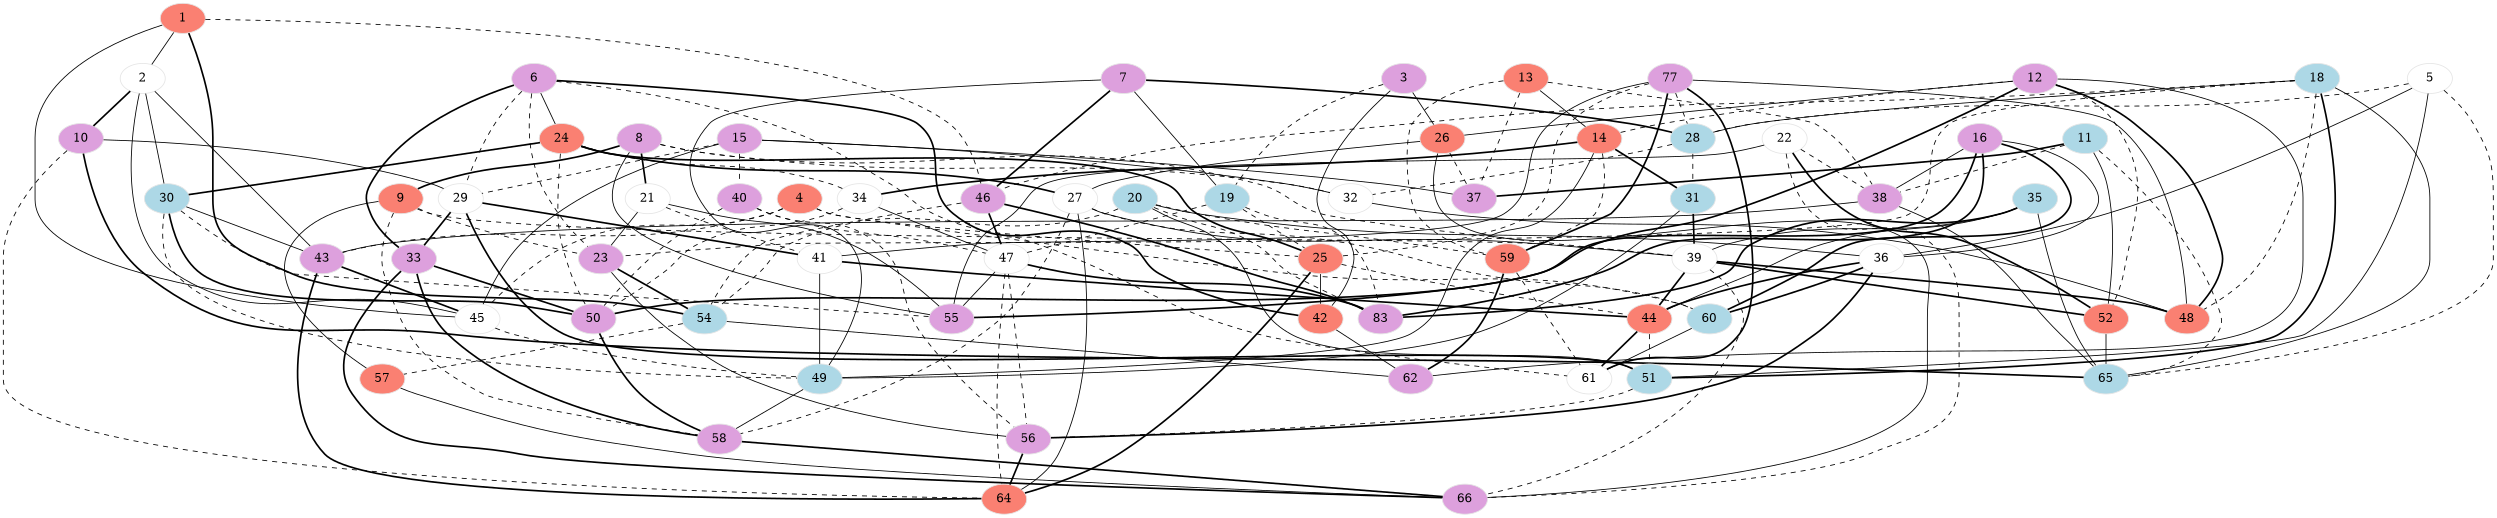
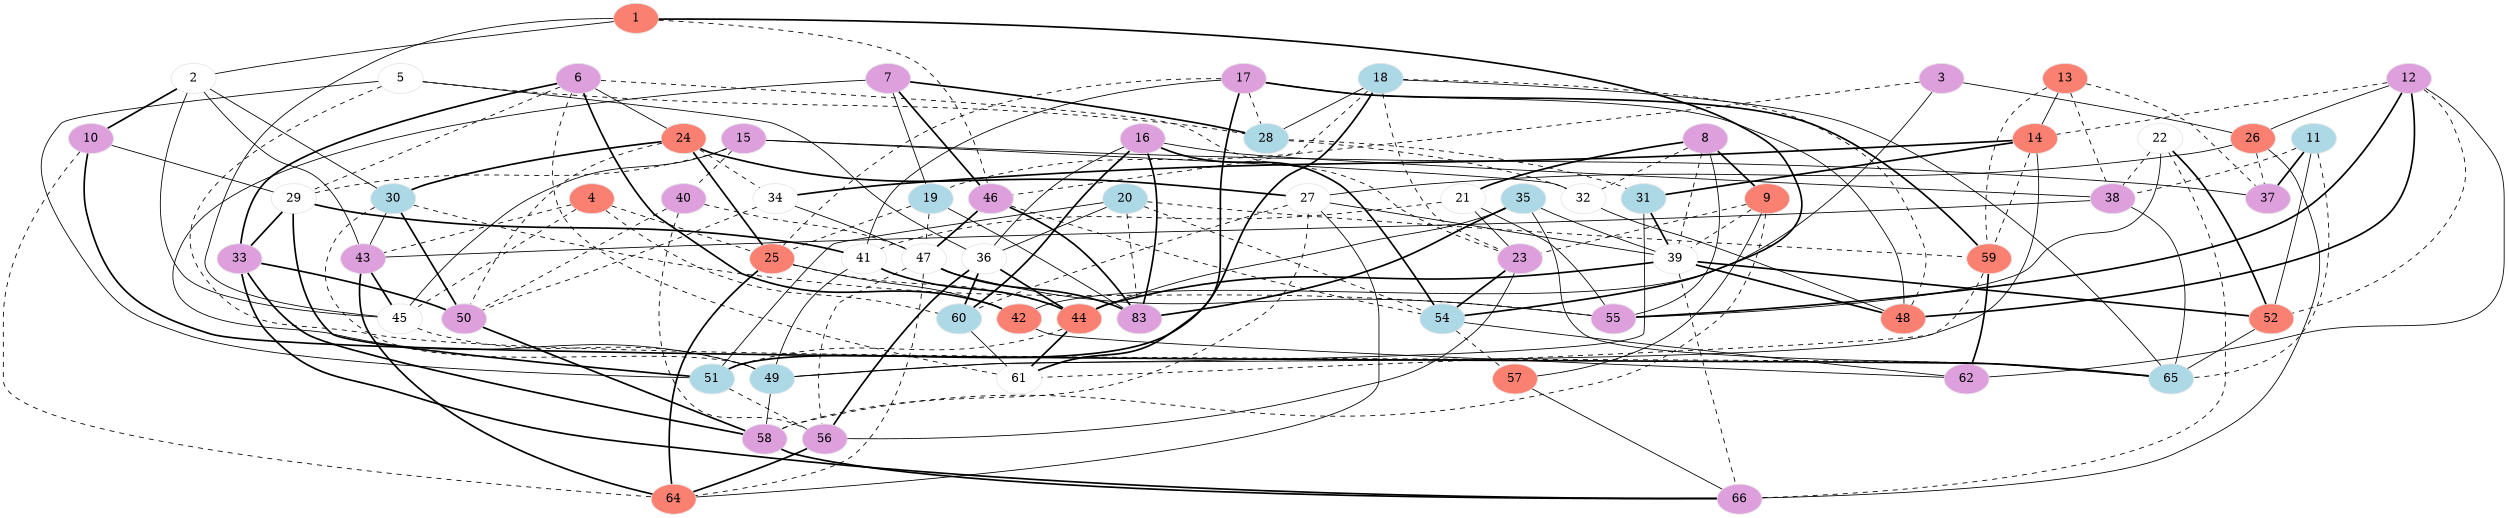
(1670, 78) -> (1244, 78)
(1364, 261) -> (1041, 259)
(1248, 300) -> (1326, 177)
